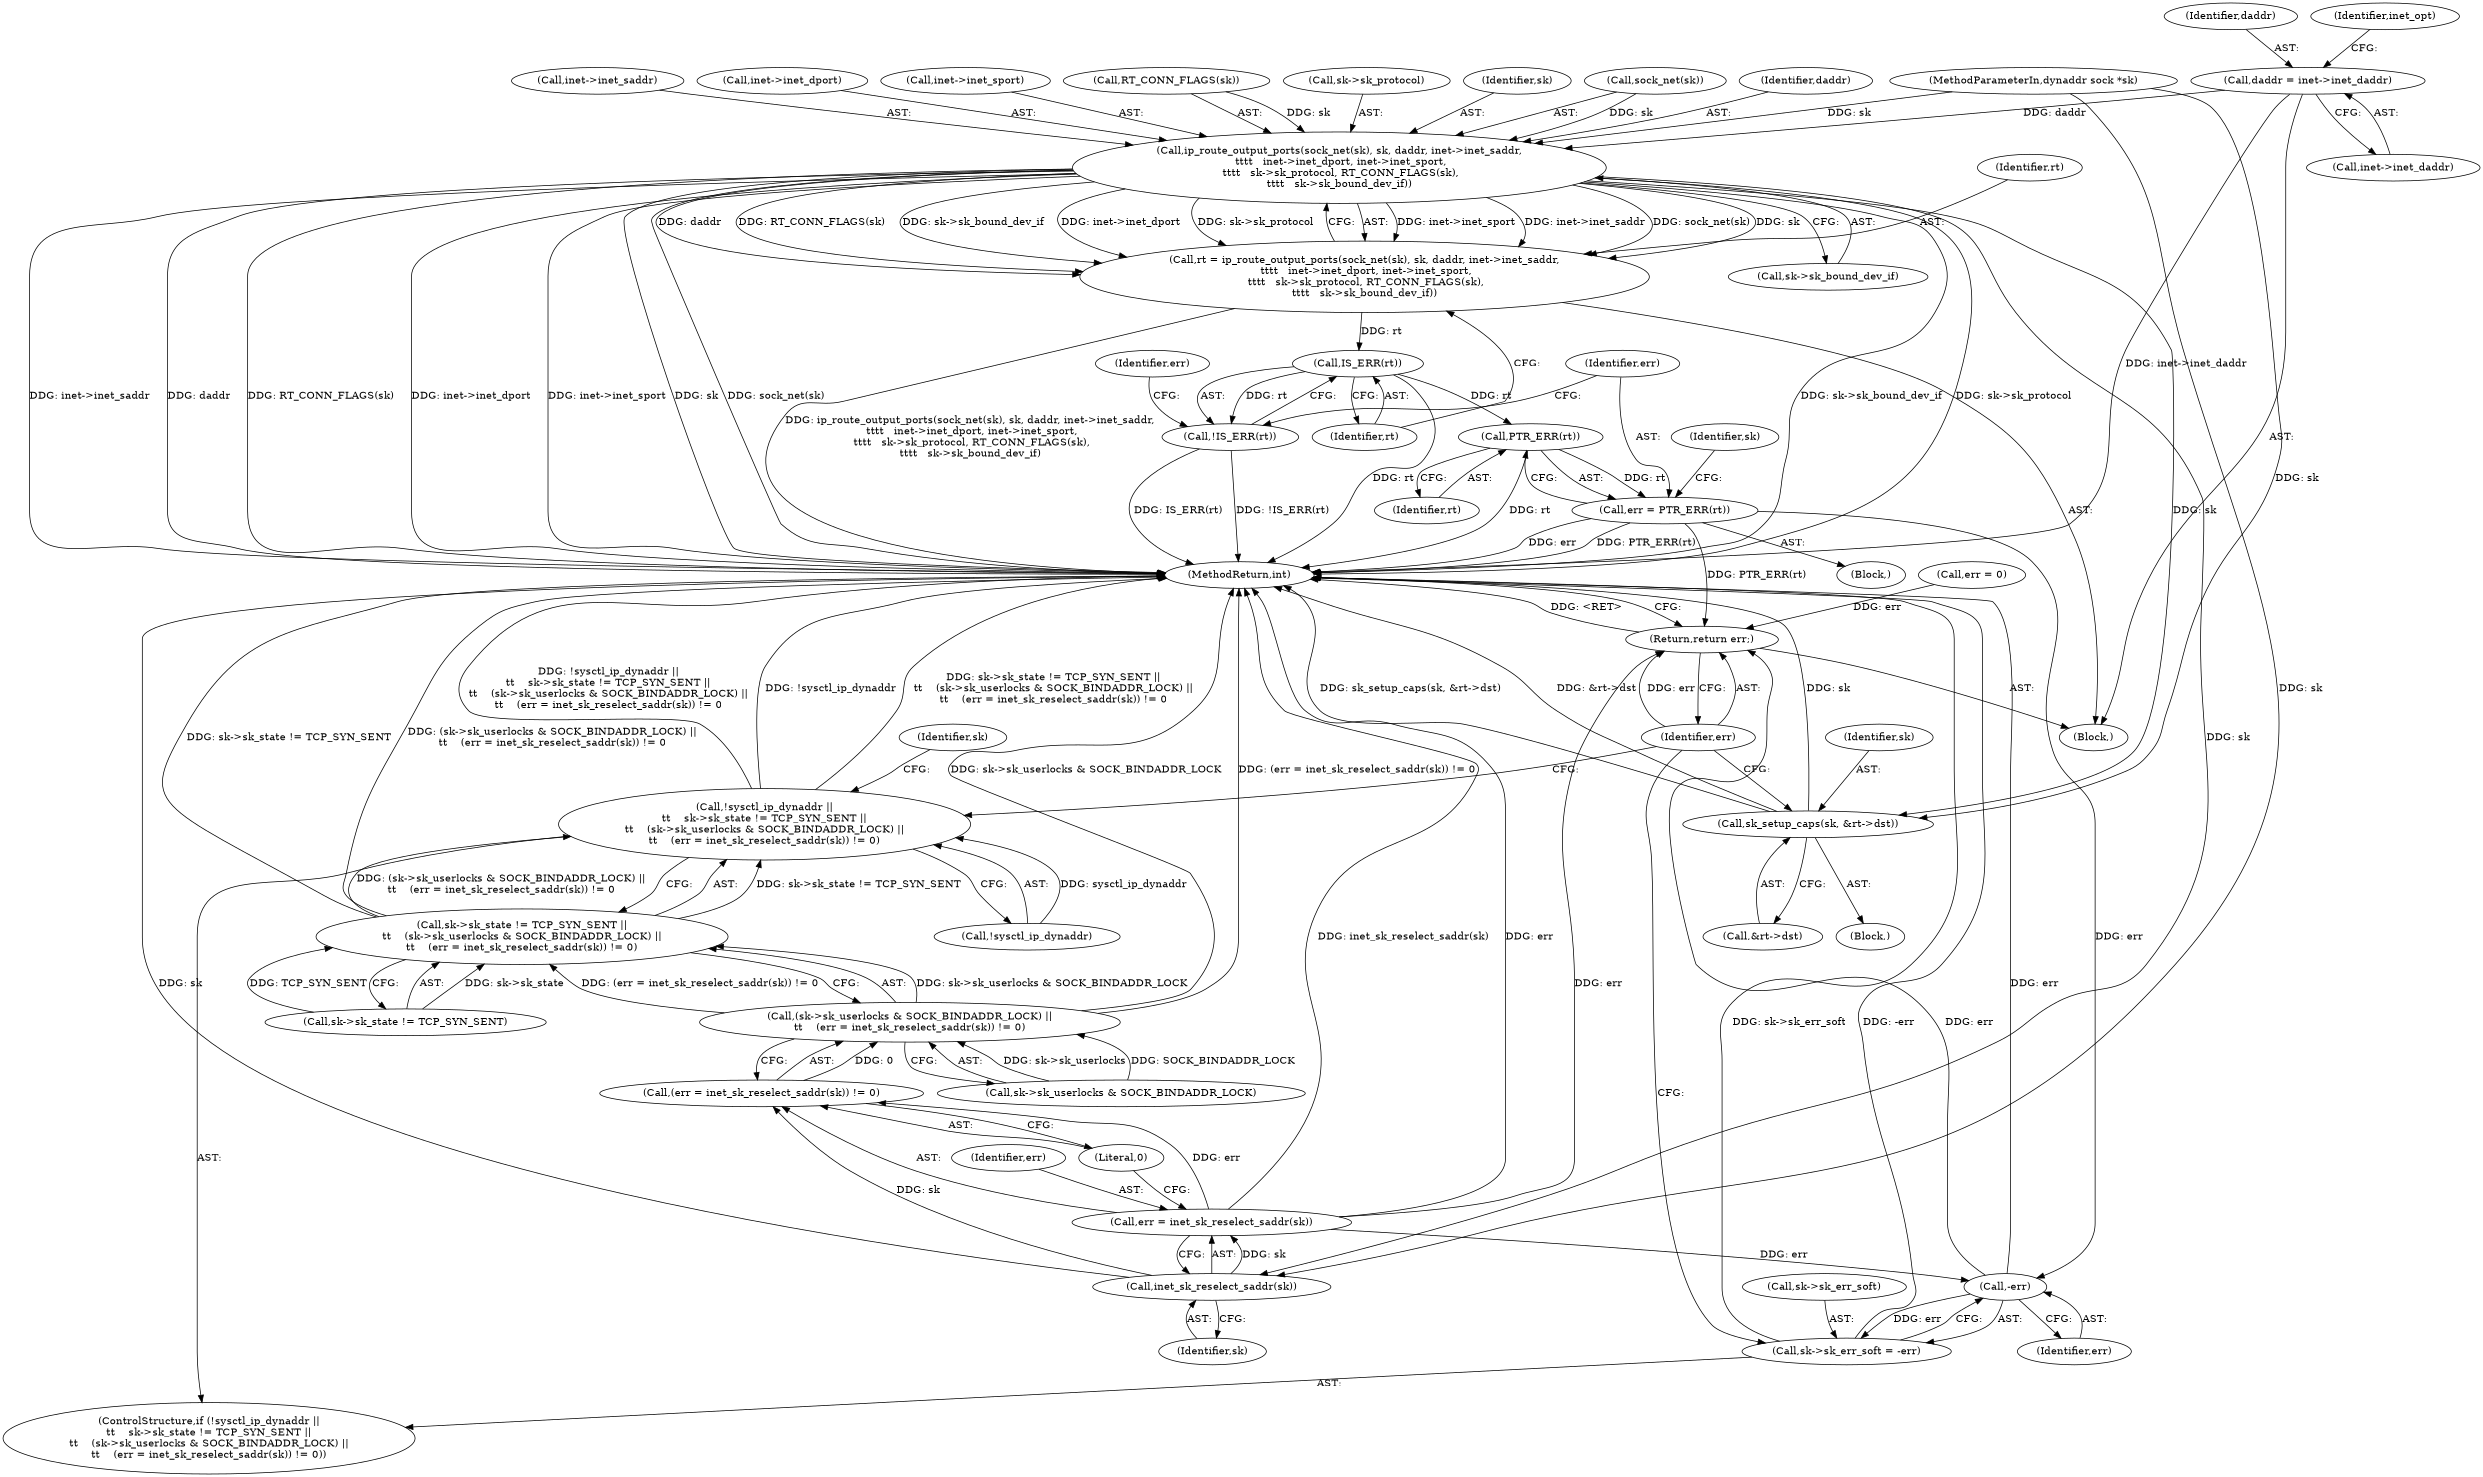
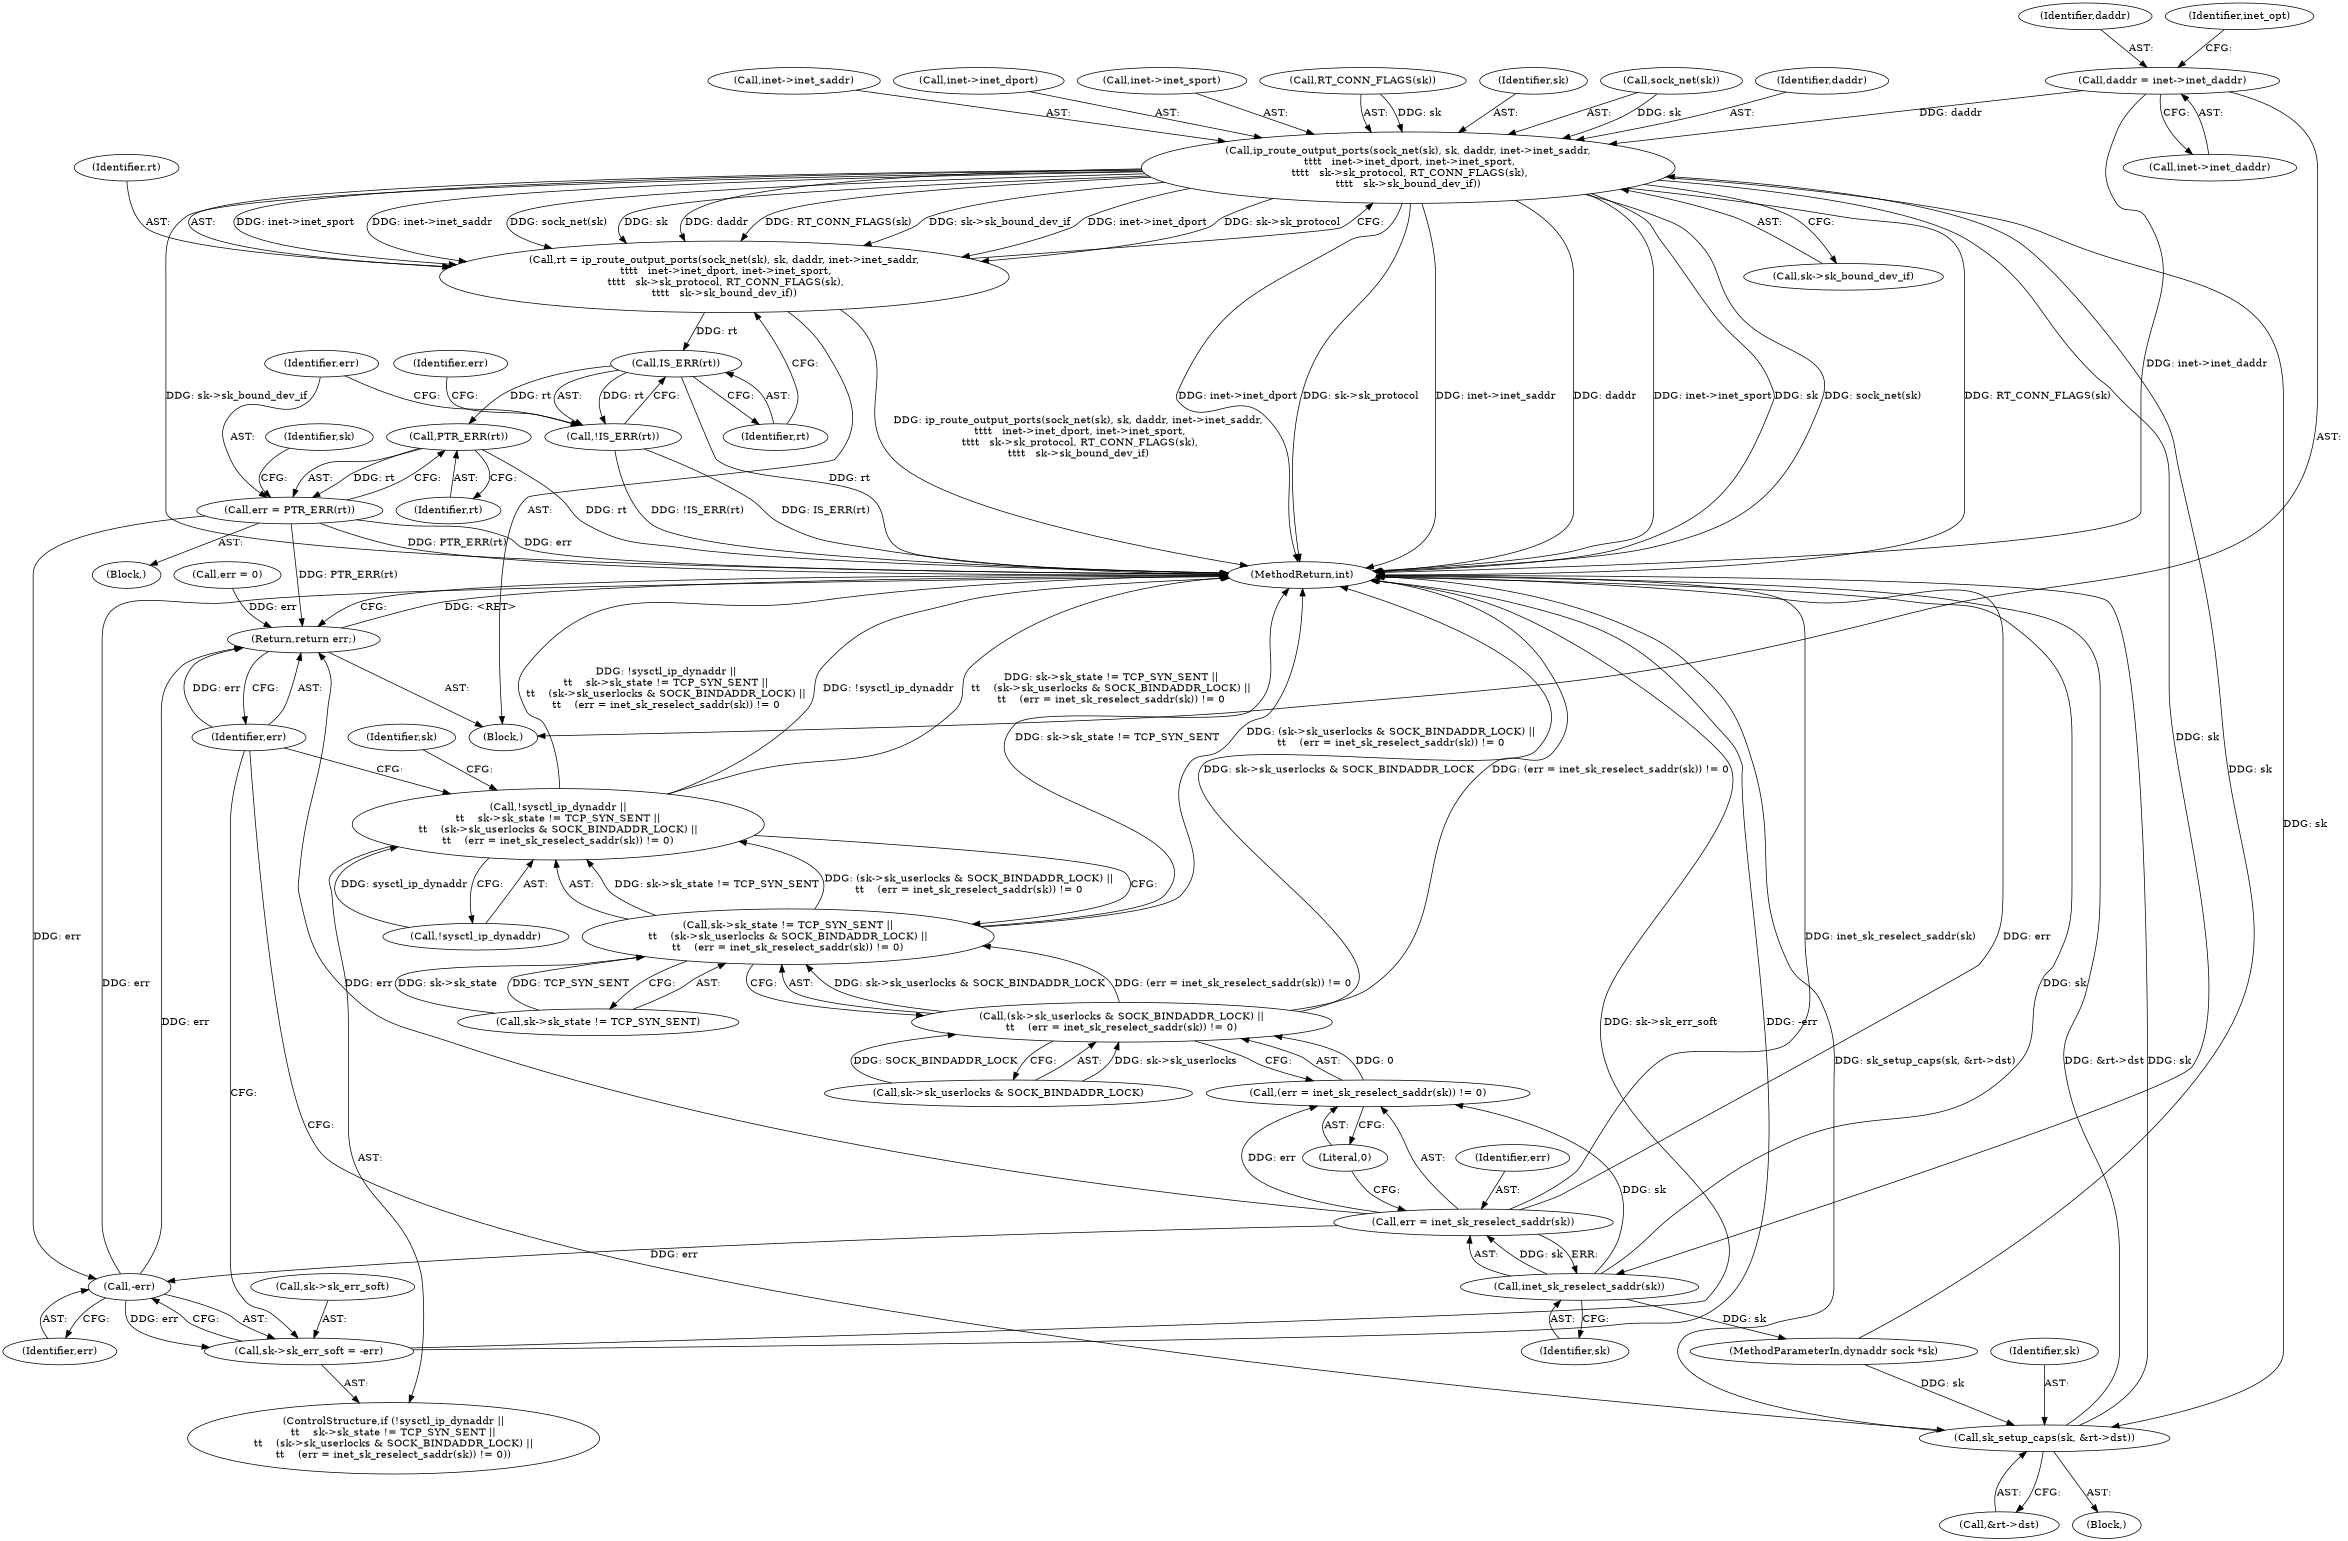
(1367, 81) -> none
(2167, 972) -> (1706, 1319)
(1194, 1255) -> (1587, 1255)
